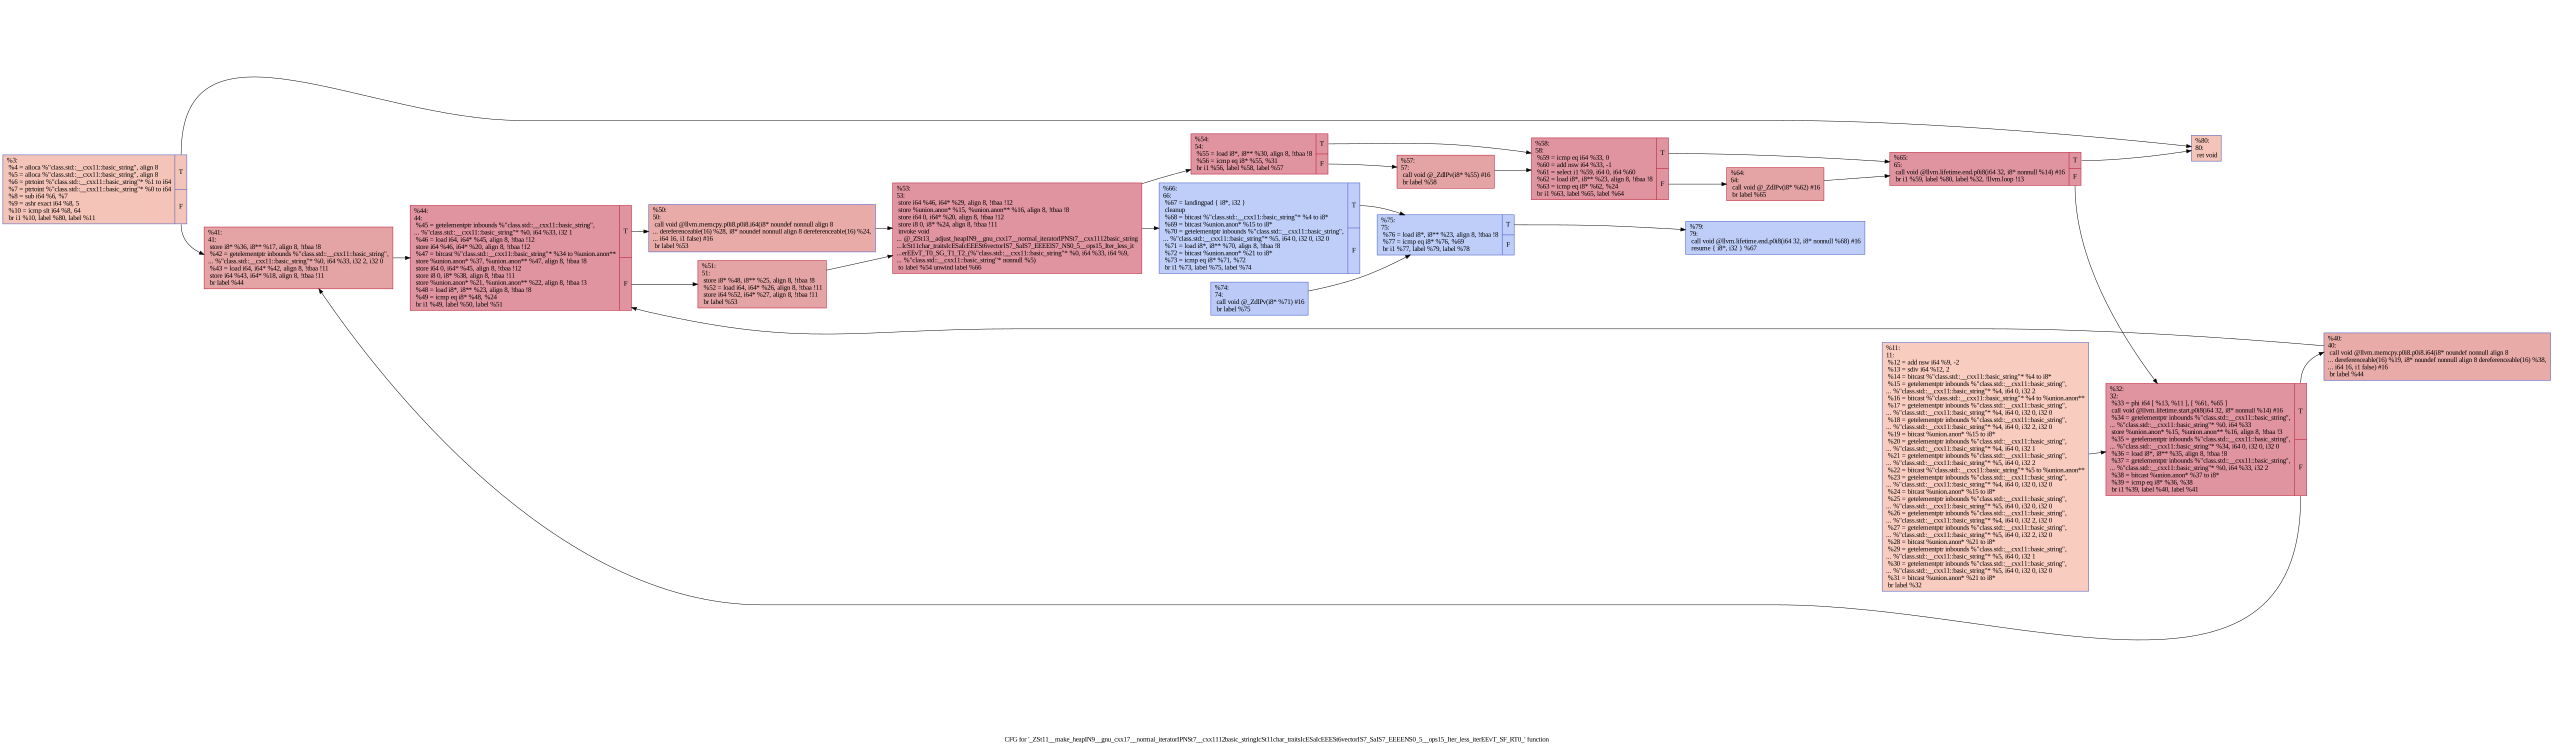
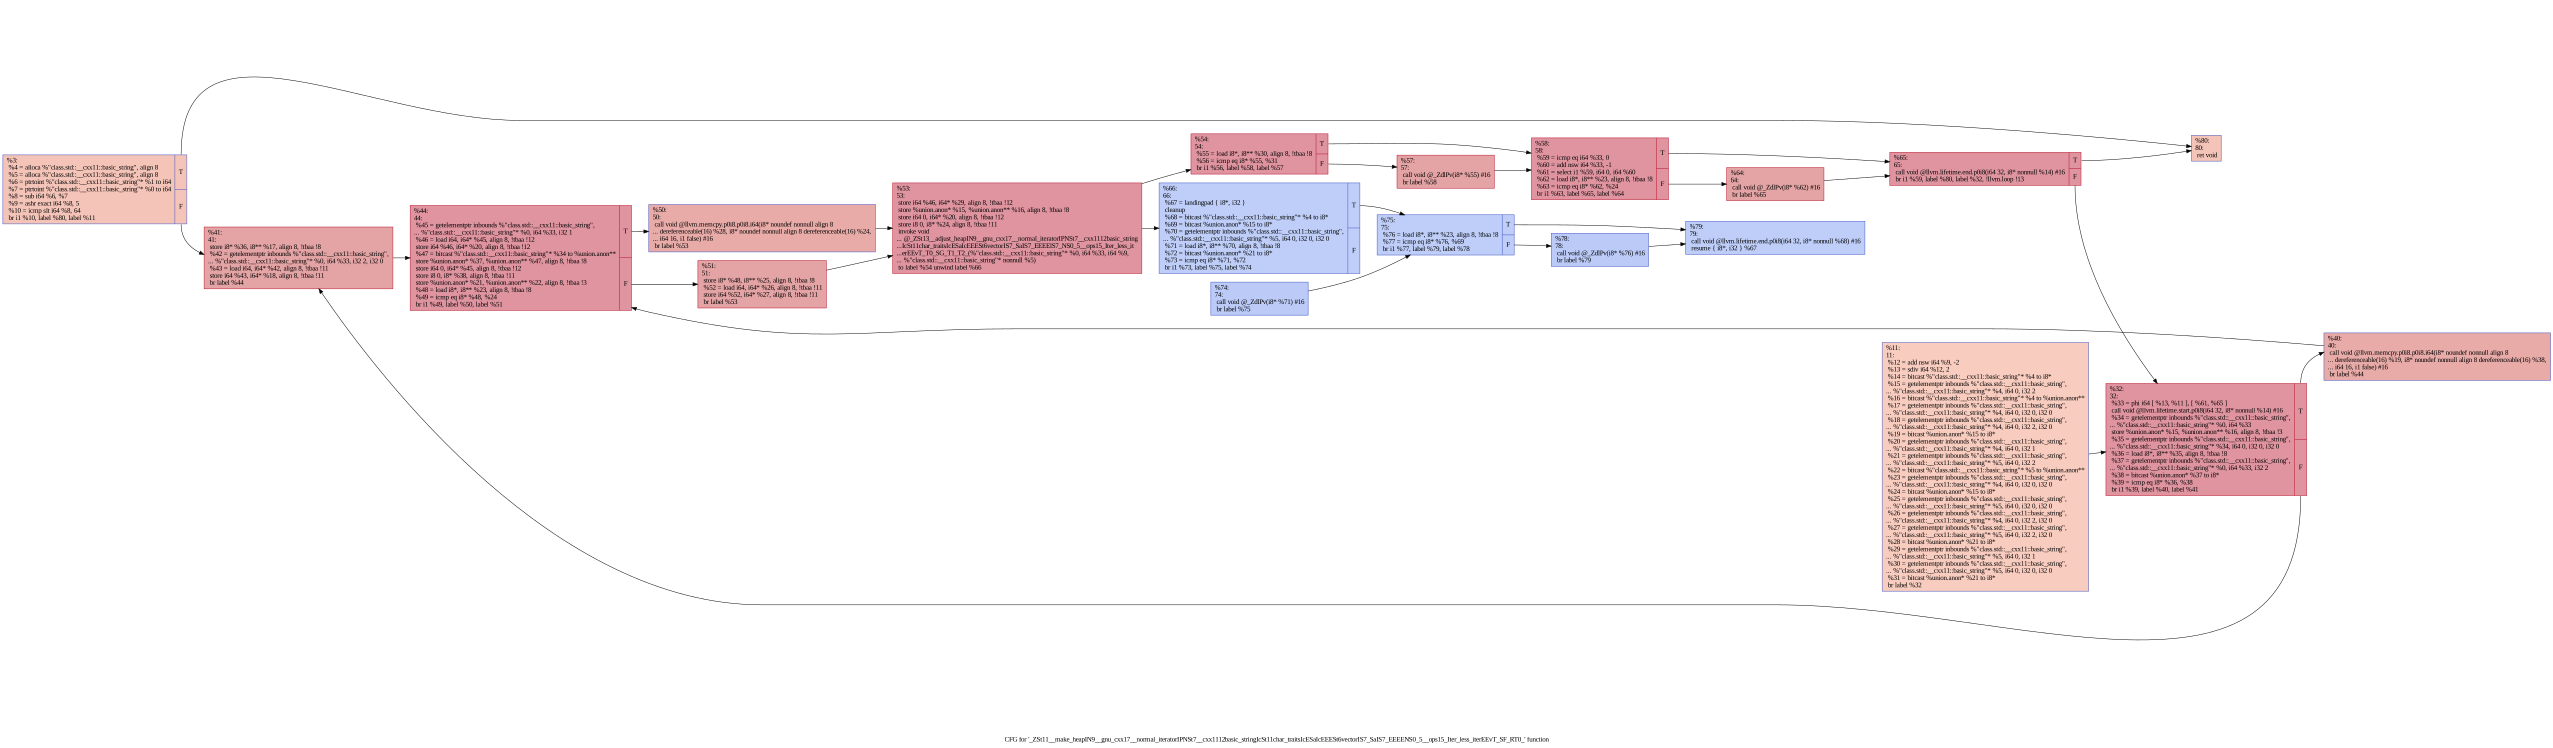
none -> (1600, 250)
